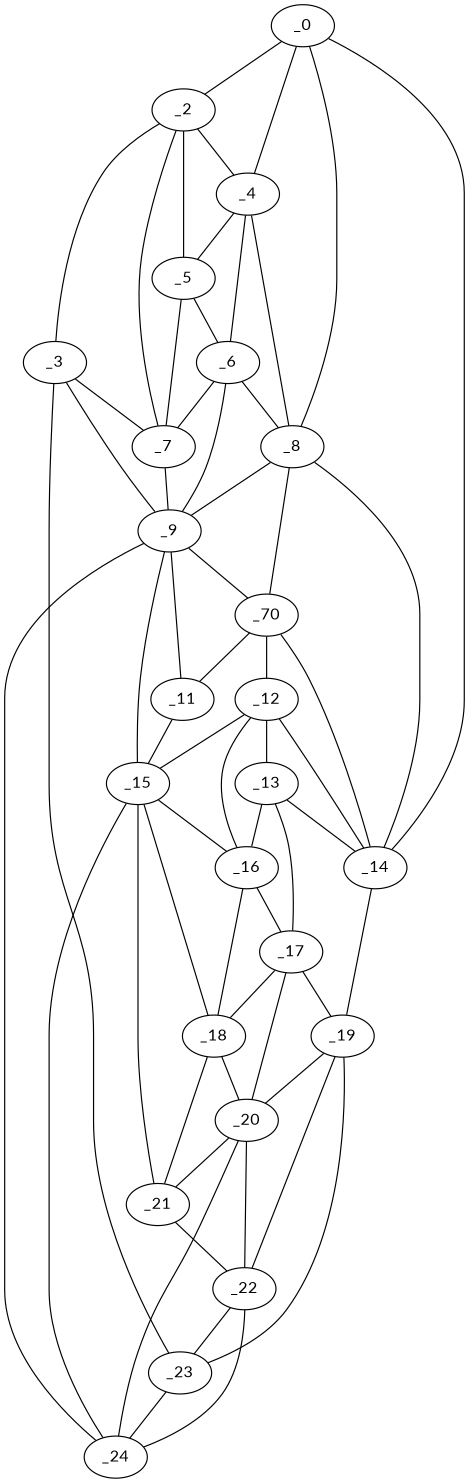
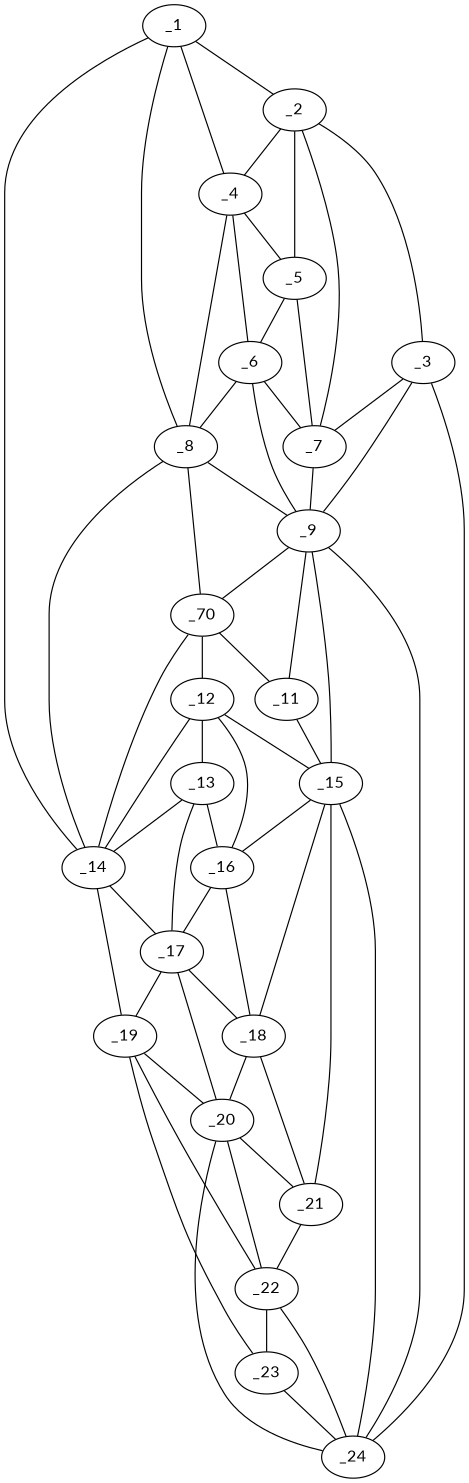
(303, 26) -> (174, 26)
(61, 877) -> (464, 925)
none -> (133, 910)
